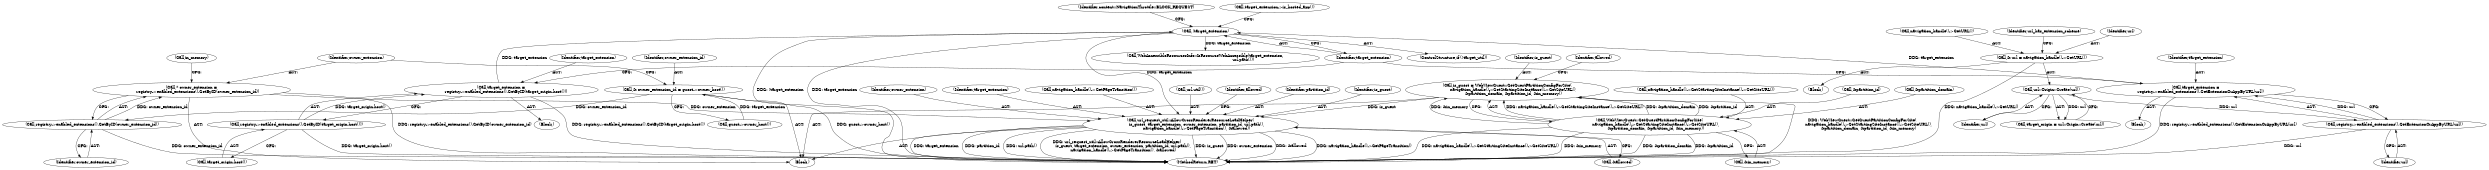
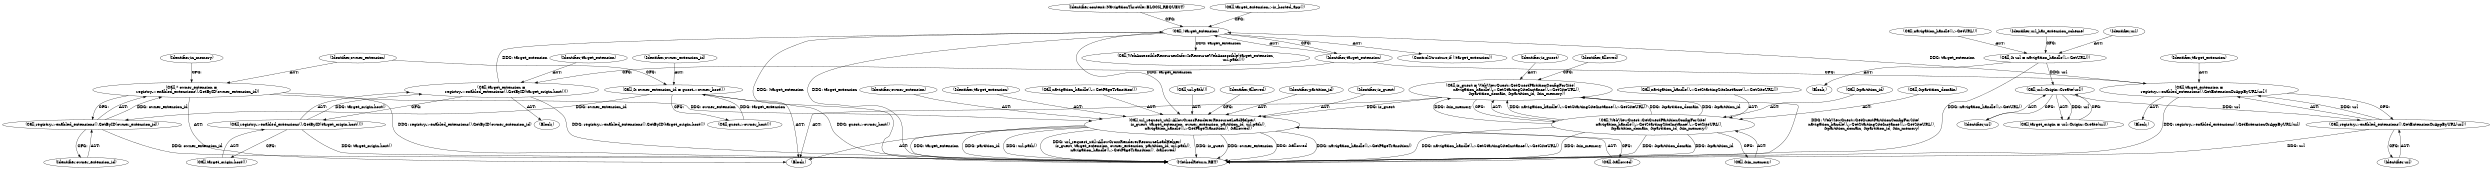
(192, 58) -> (192, 58)
(1454, 58) -> (1452, 58)
(2052, 72) -> (2059, 72)
(1190, 90) -> (1192, 90)
